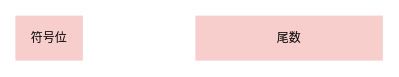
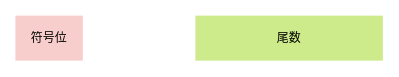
(289, 38) -> (289, 38)
